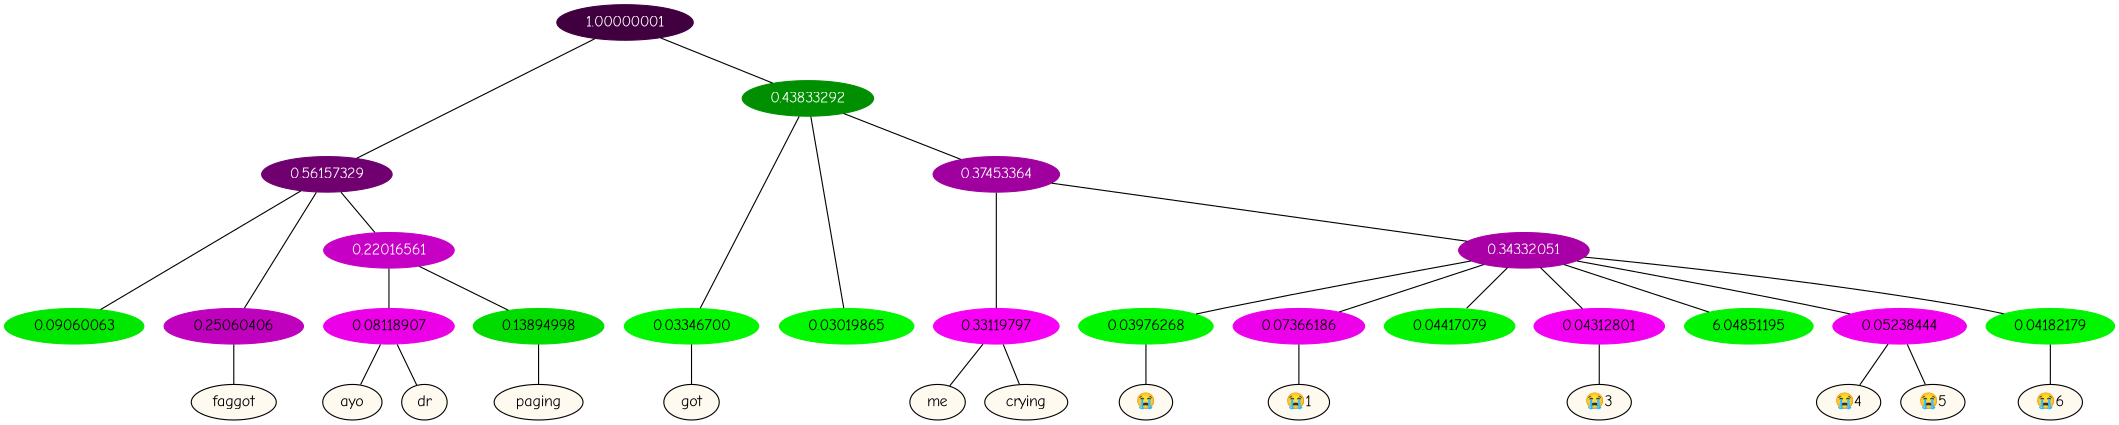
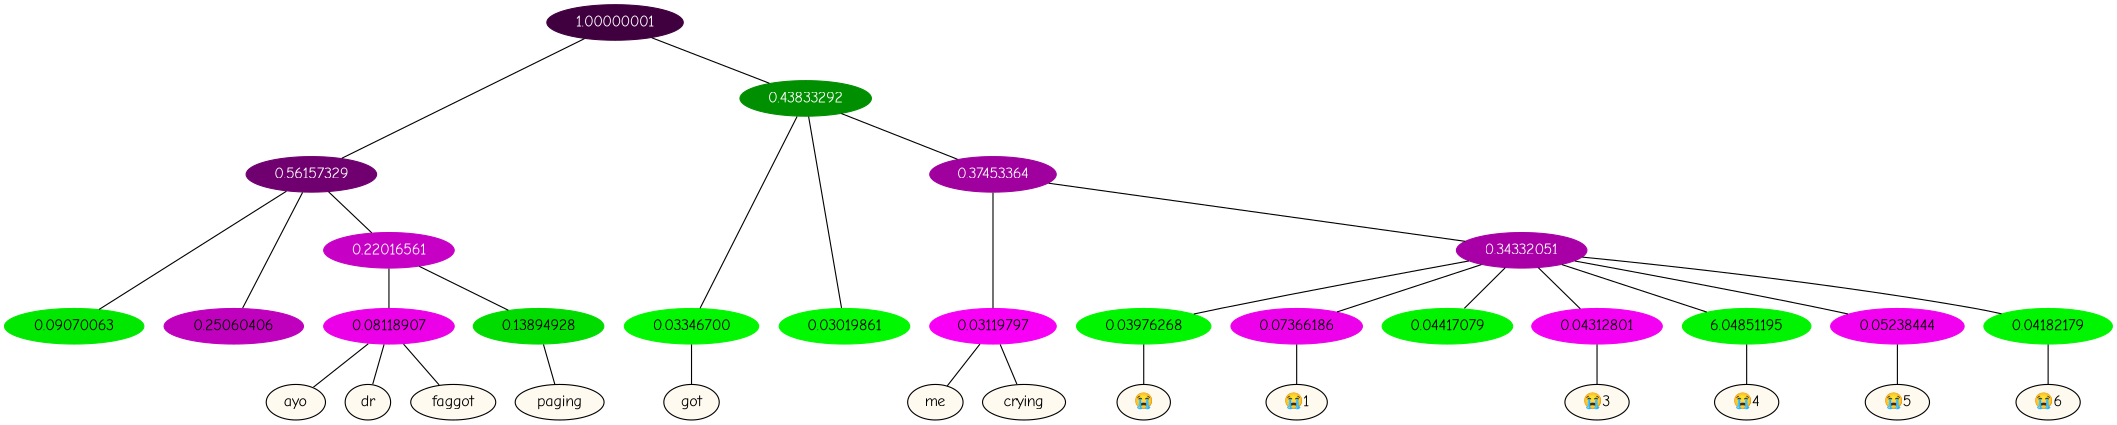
(74, 326) -> (74, 326)
(539, 326) -> (539, 326)
(847, 326) -> (844, 326)
(996, 326) -> (993, 326)
(234, 364) -> (421, 365)
(1874, 365) -> (1747, 364)
